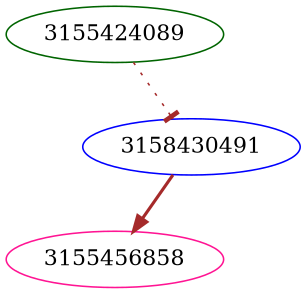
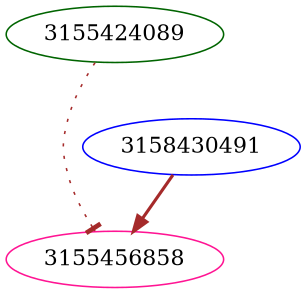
(151, 87) -> (63, 143)
